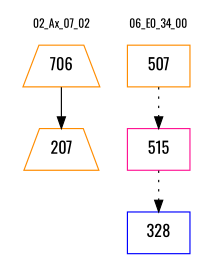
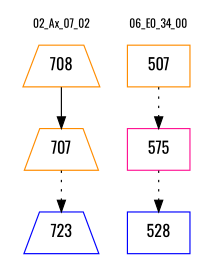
(61, 66) -> (61, 66)
(61, 149) -> (61, 149)
(159, 149) -> (159, 149)
none -> (61, 233)
(159, 233) -> (159, 233)
